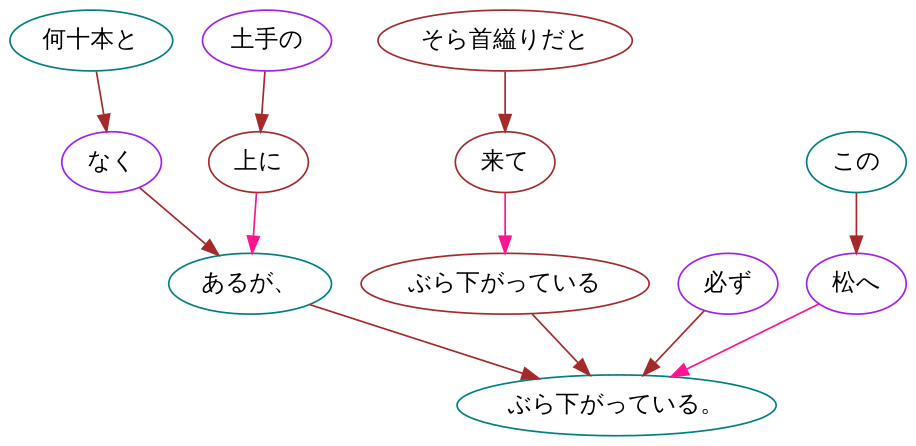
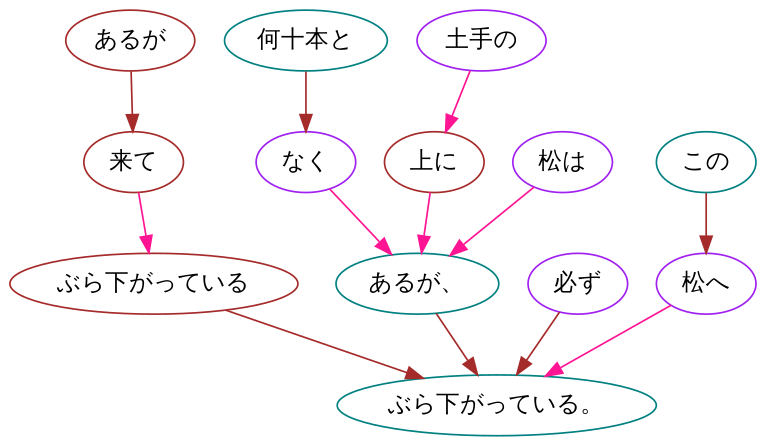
(505, 41) -> (130, 41)
(263, 93) -> (461, 94)
none -> (563, 162)
(173, 216) -> (354, 215)
